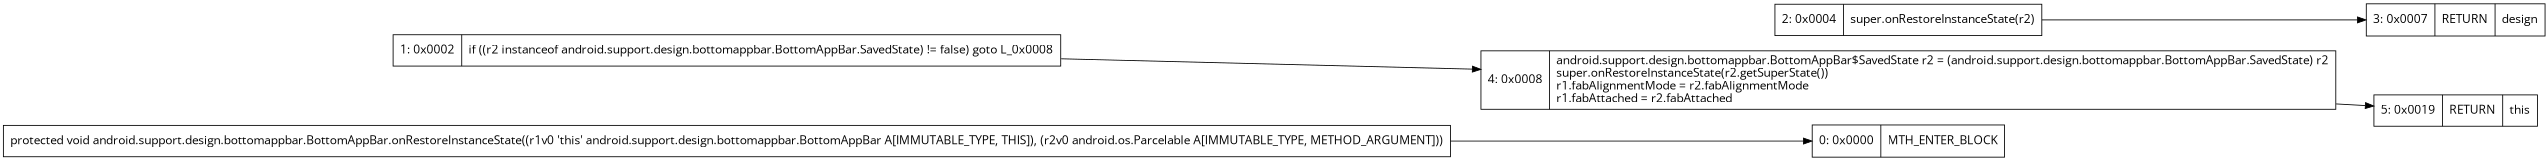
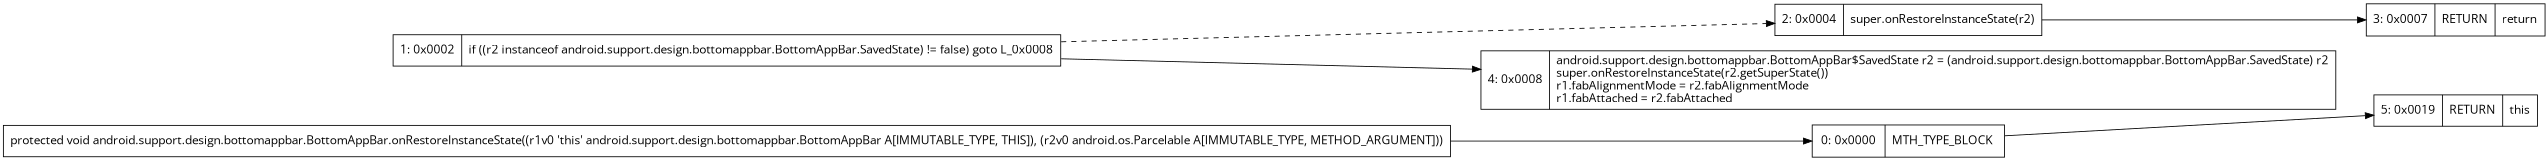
(2520, 19) -> (2520, 19)
none -> (1414, 33)
(2351, 105) -> (2185, 126)
(1943, 141) -> (1942, 141)
